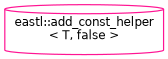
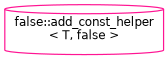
(84, 30) -> (84, 30)
